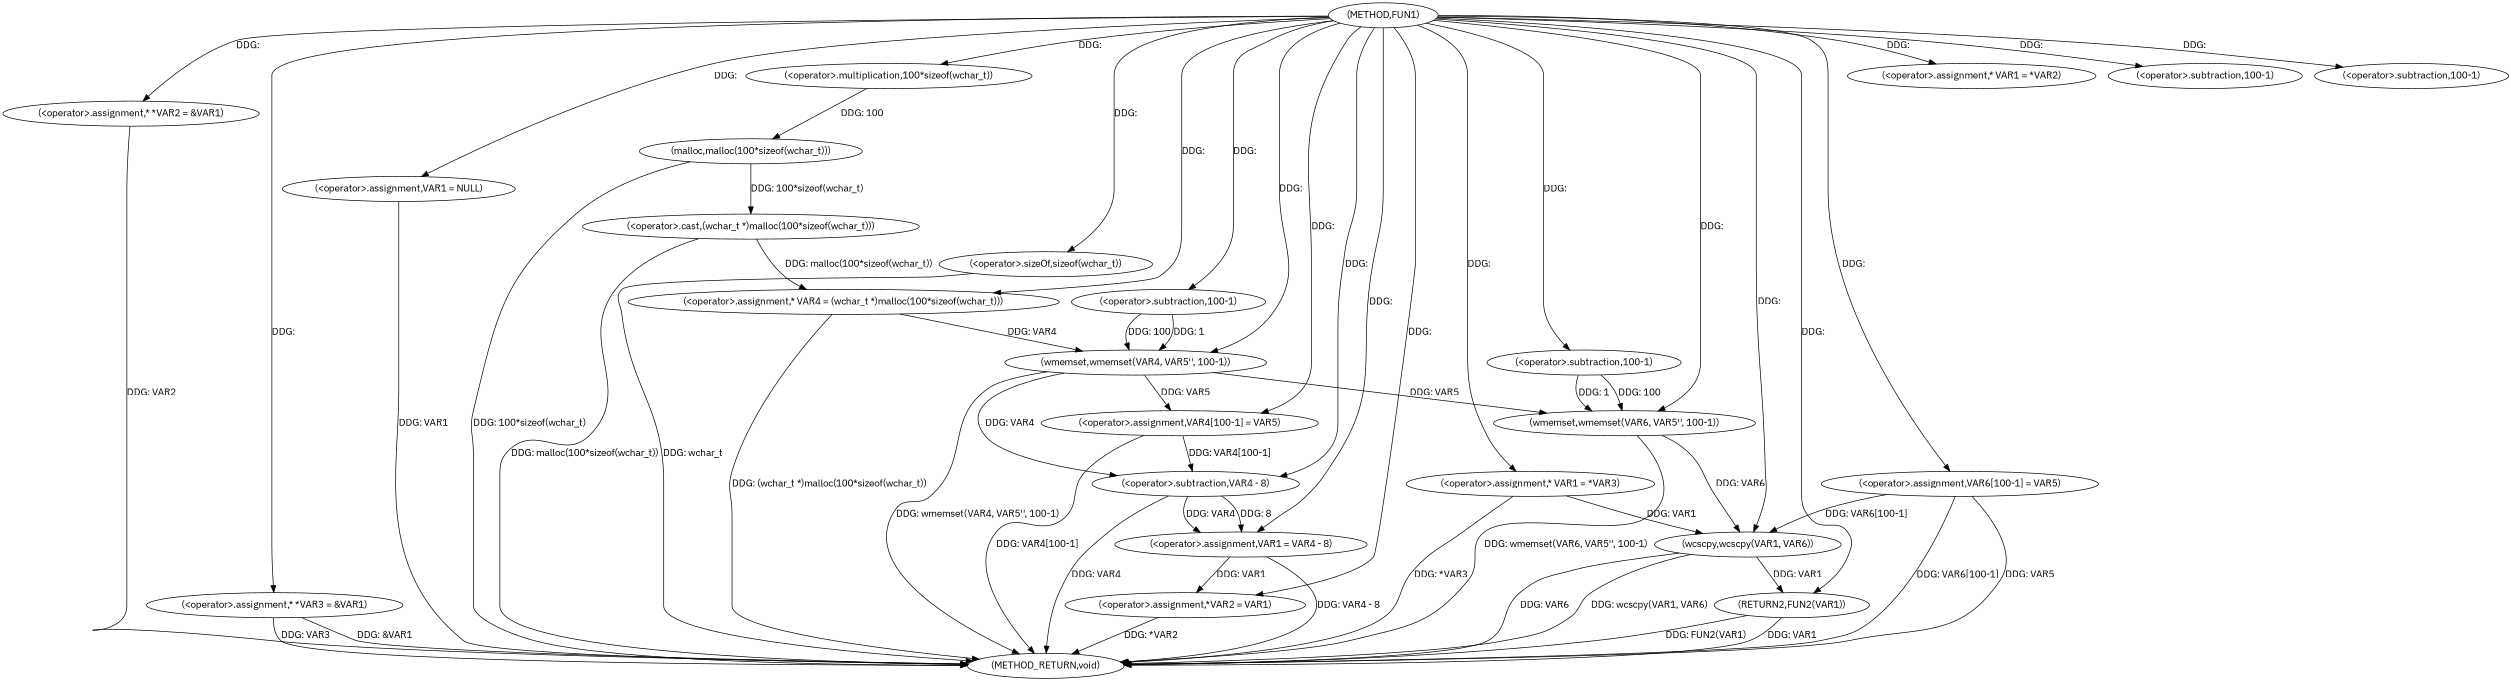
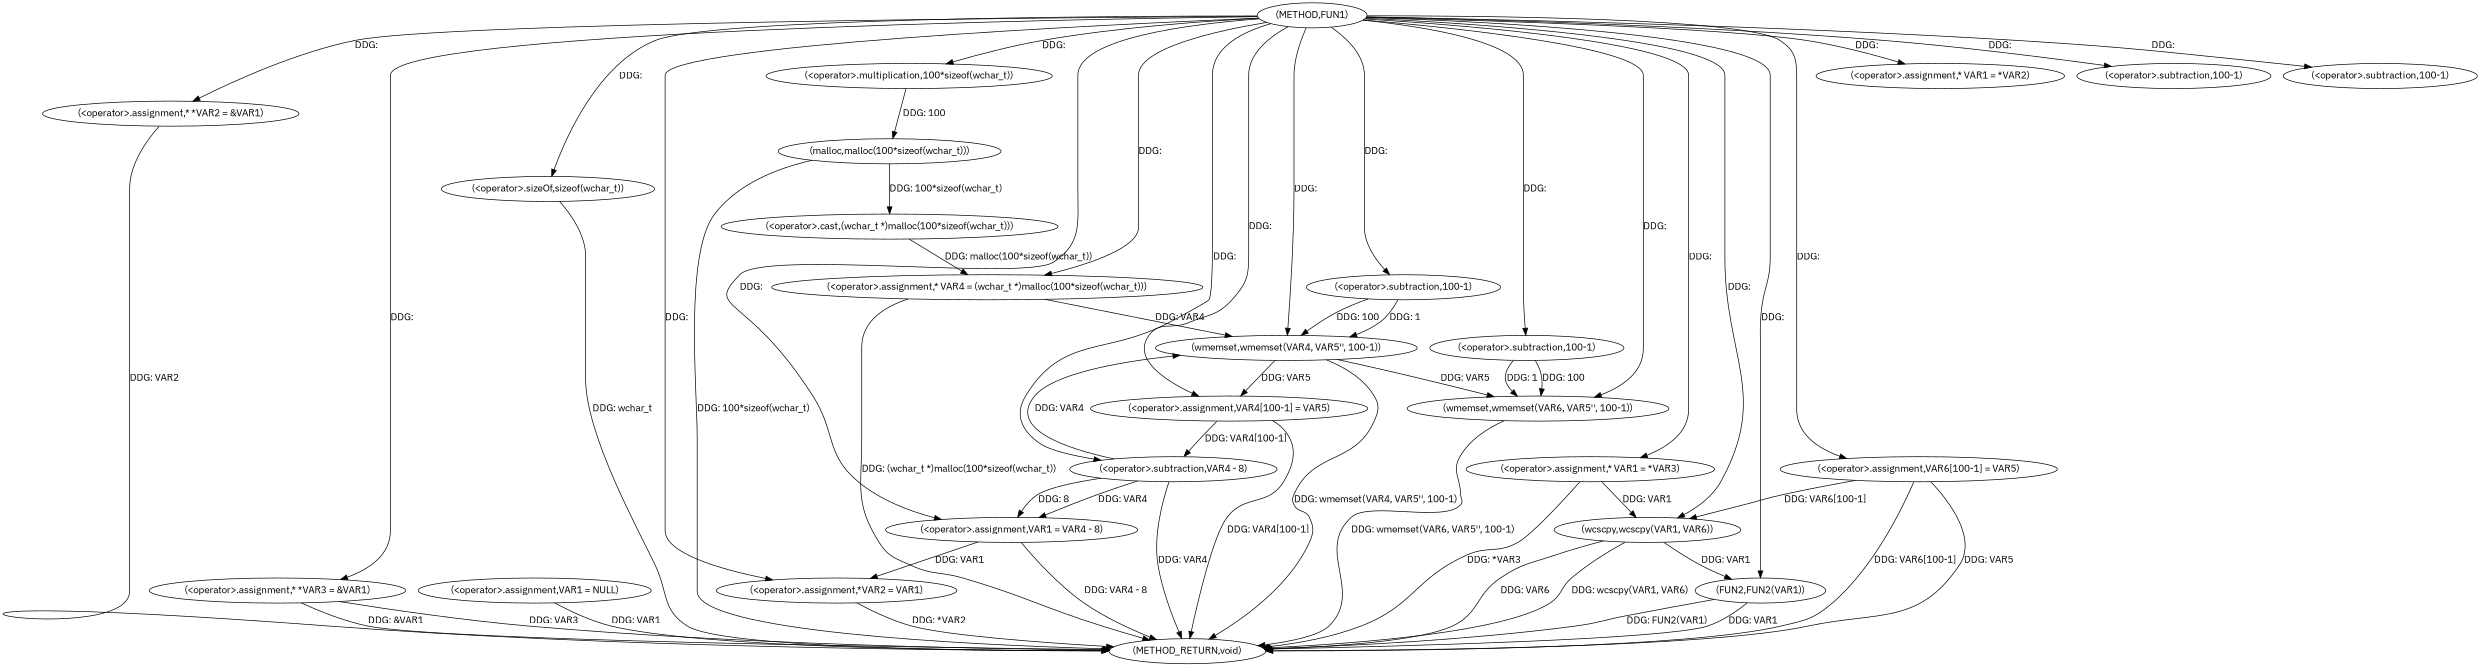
(868, 43) -> none
(989, 440) -> (1044, 388)
(1704, 475) -> none
(500, 593) -> none
(1792, 605) -> (1760, 591)
